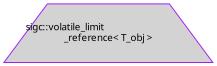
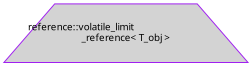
(108, 33) -> (126, 33)
